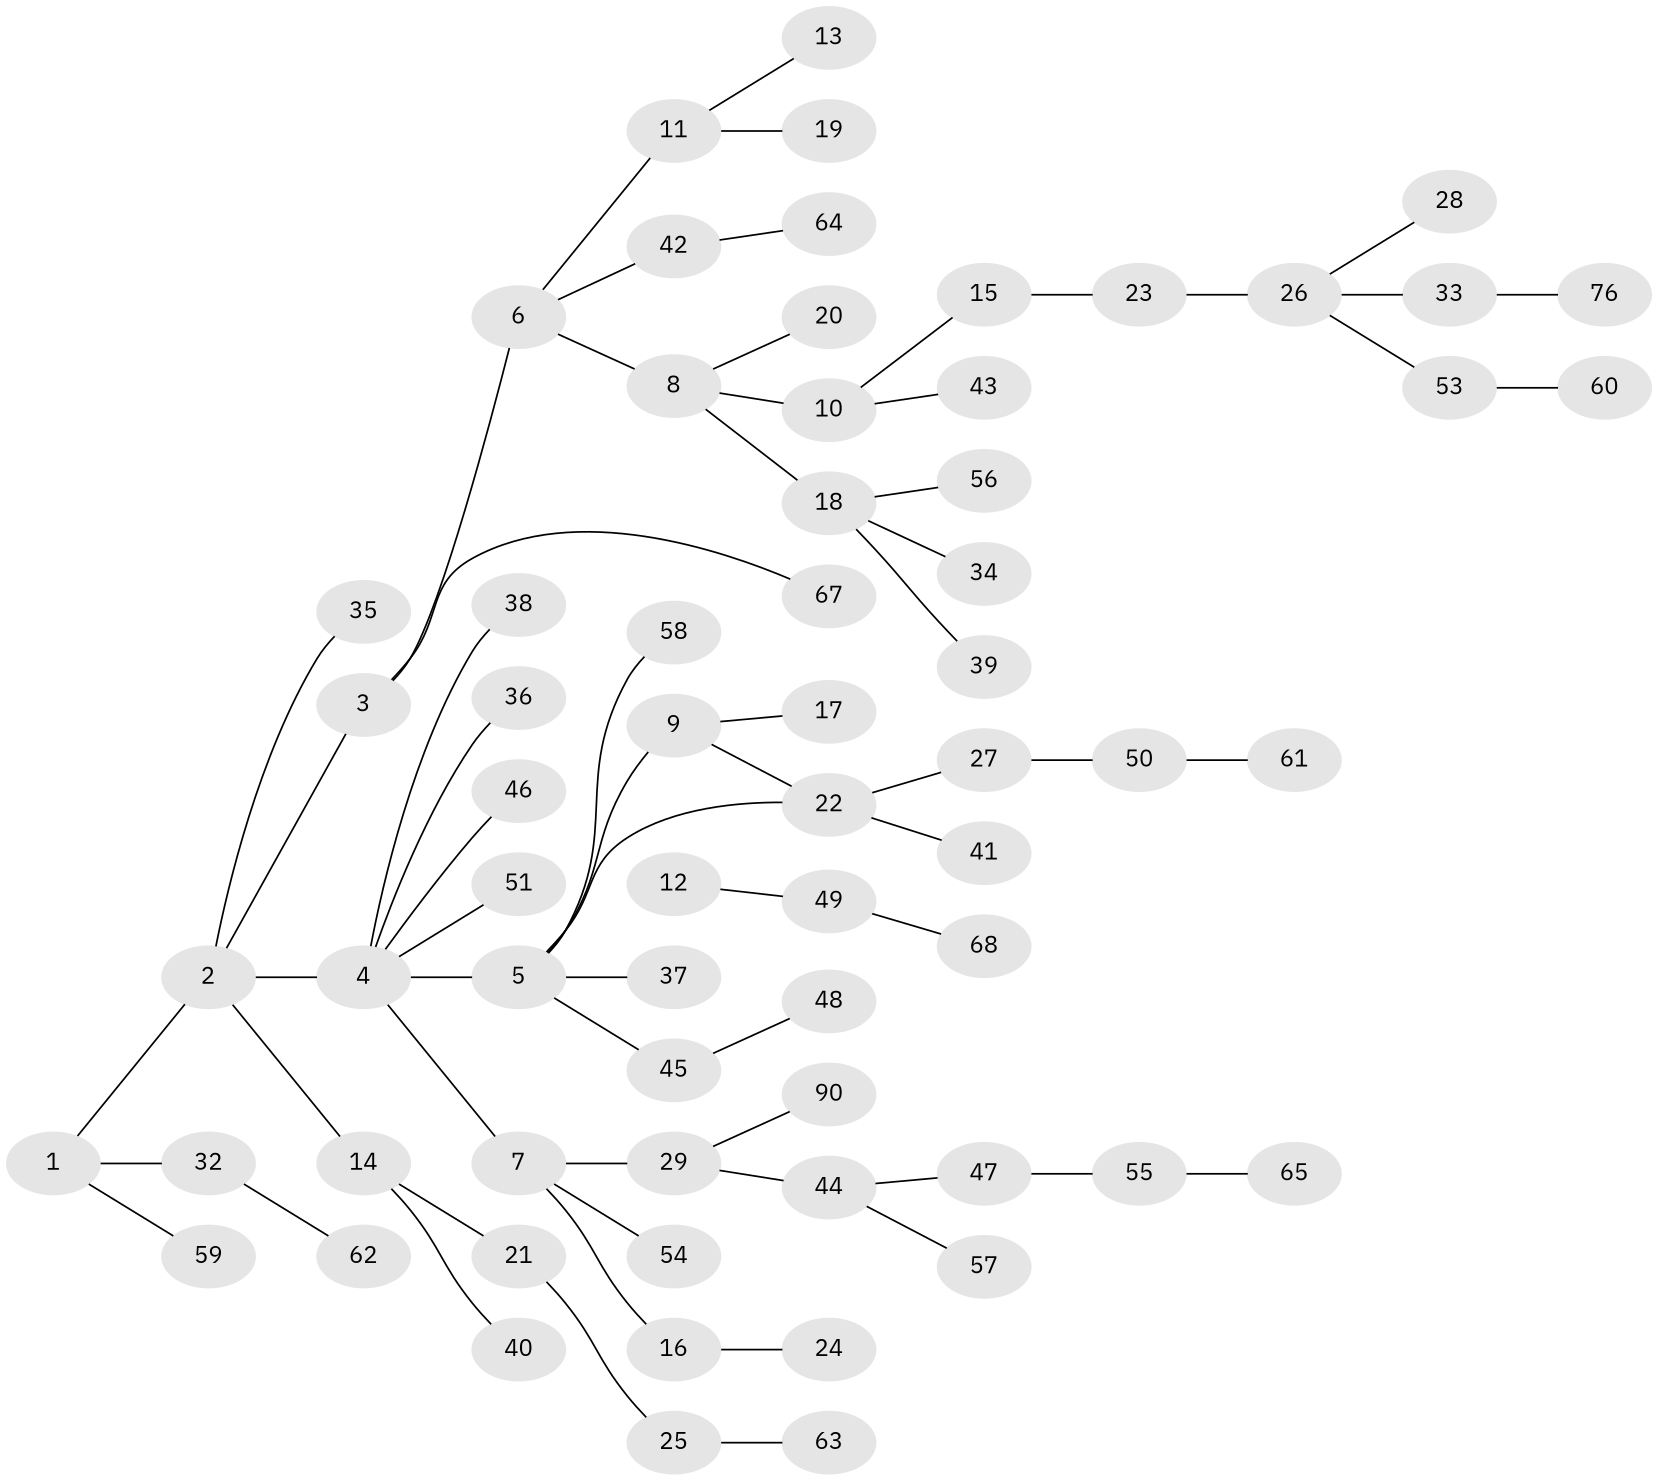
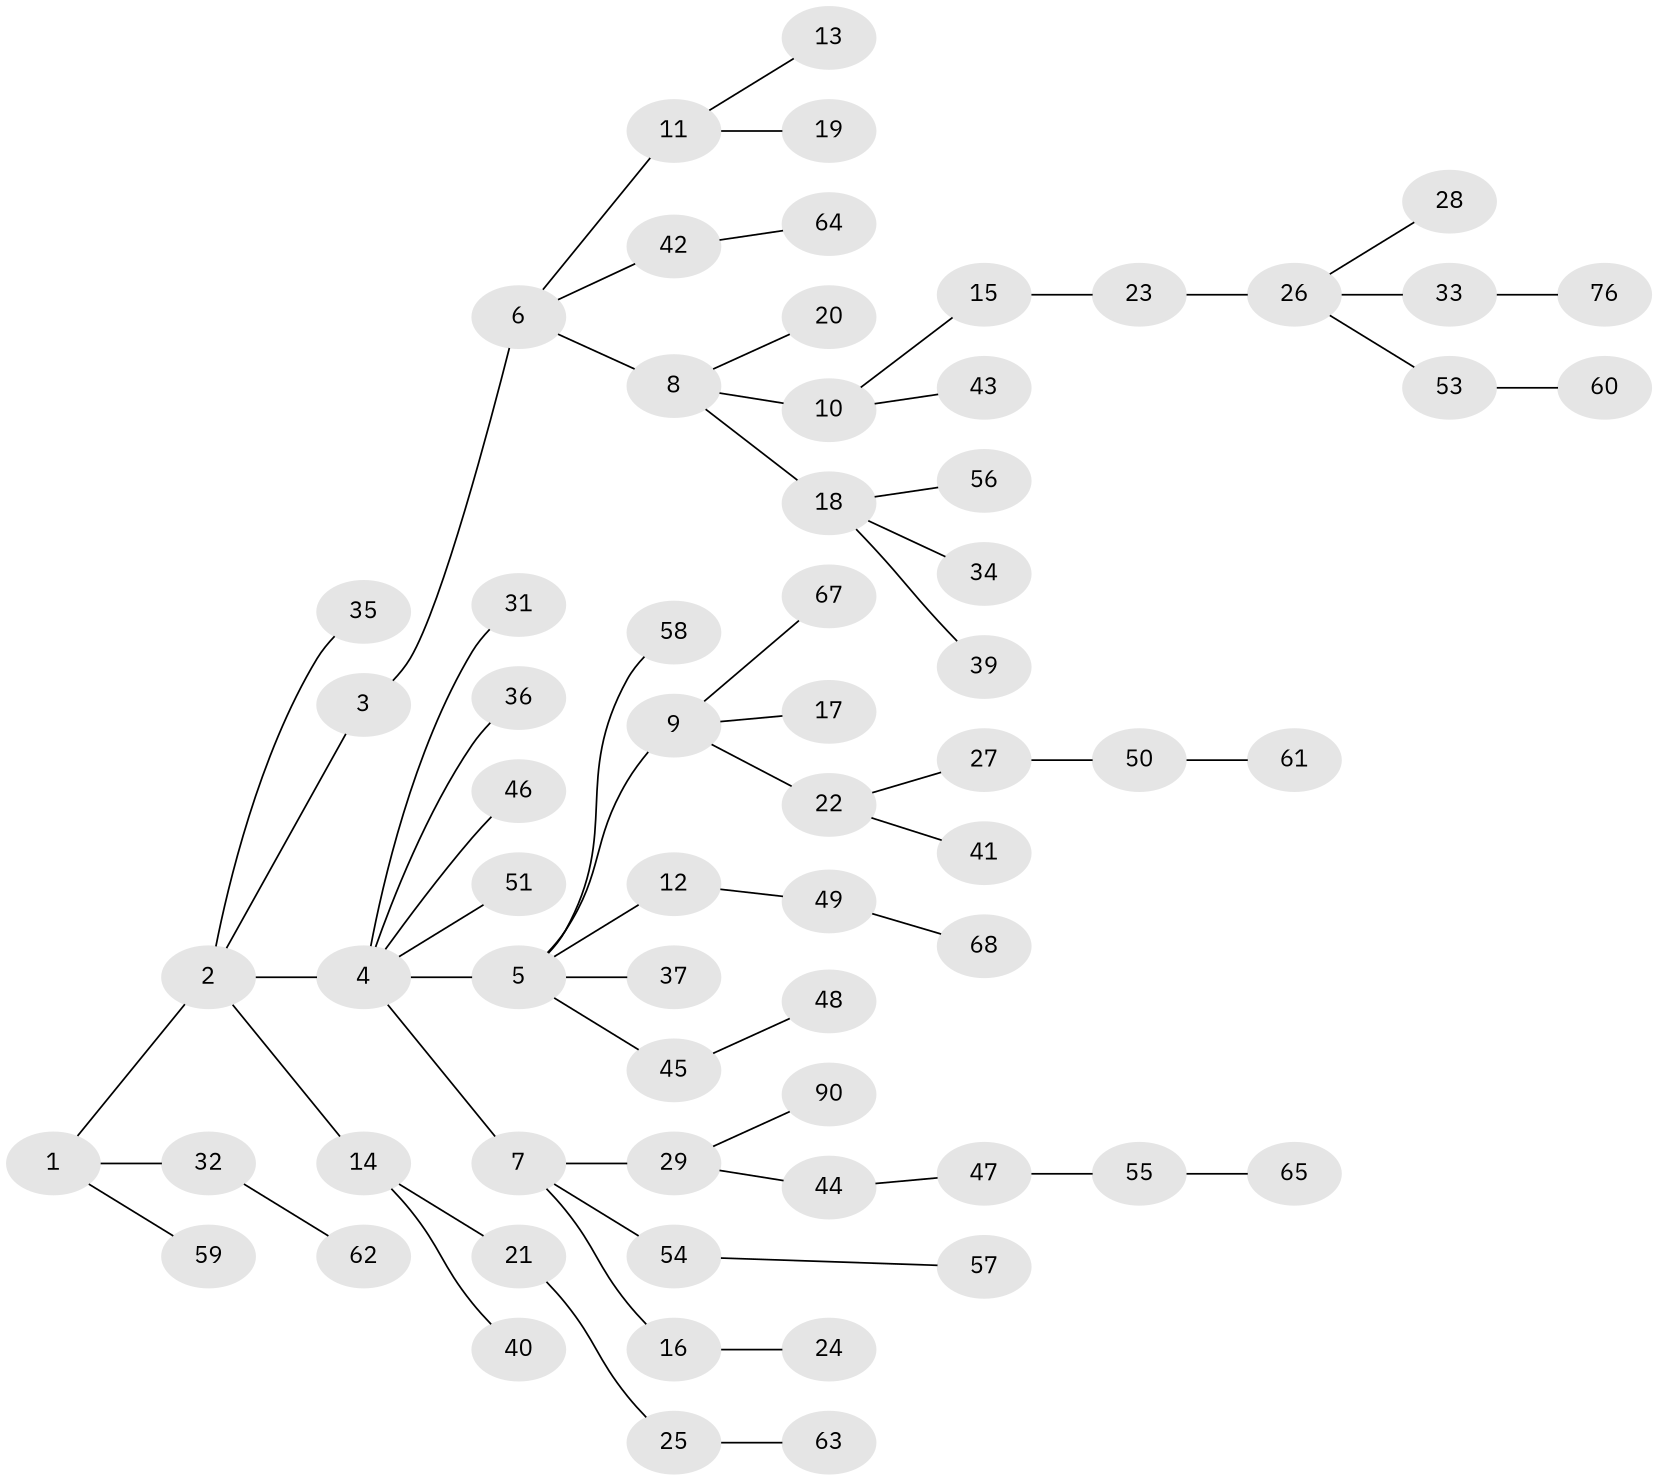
(558, 533) -> (752, 661)
(519, 605) -> (519, 605)
(636, 833) -> (596, 931)
(907, 1227) -> (829, 1262)
